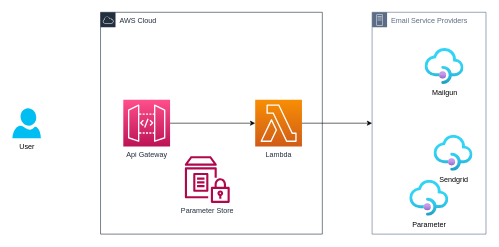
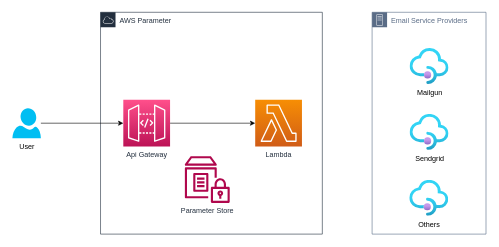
(136, 21) -> (145, 21)
(445, 66) -> (430, 66)
none -> (117, 123)
(366, 123) -> none
(454, 153) -> (430, 132)
(430, 225) -> (430, 225)
